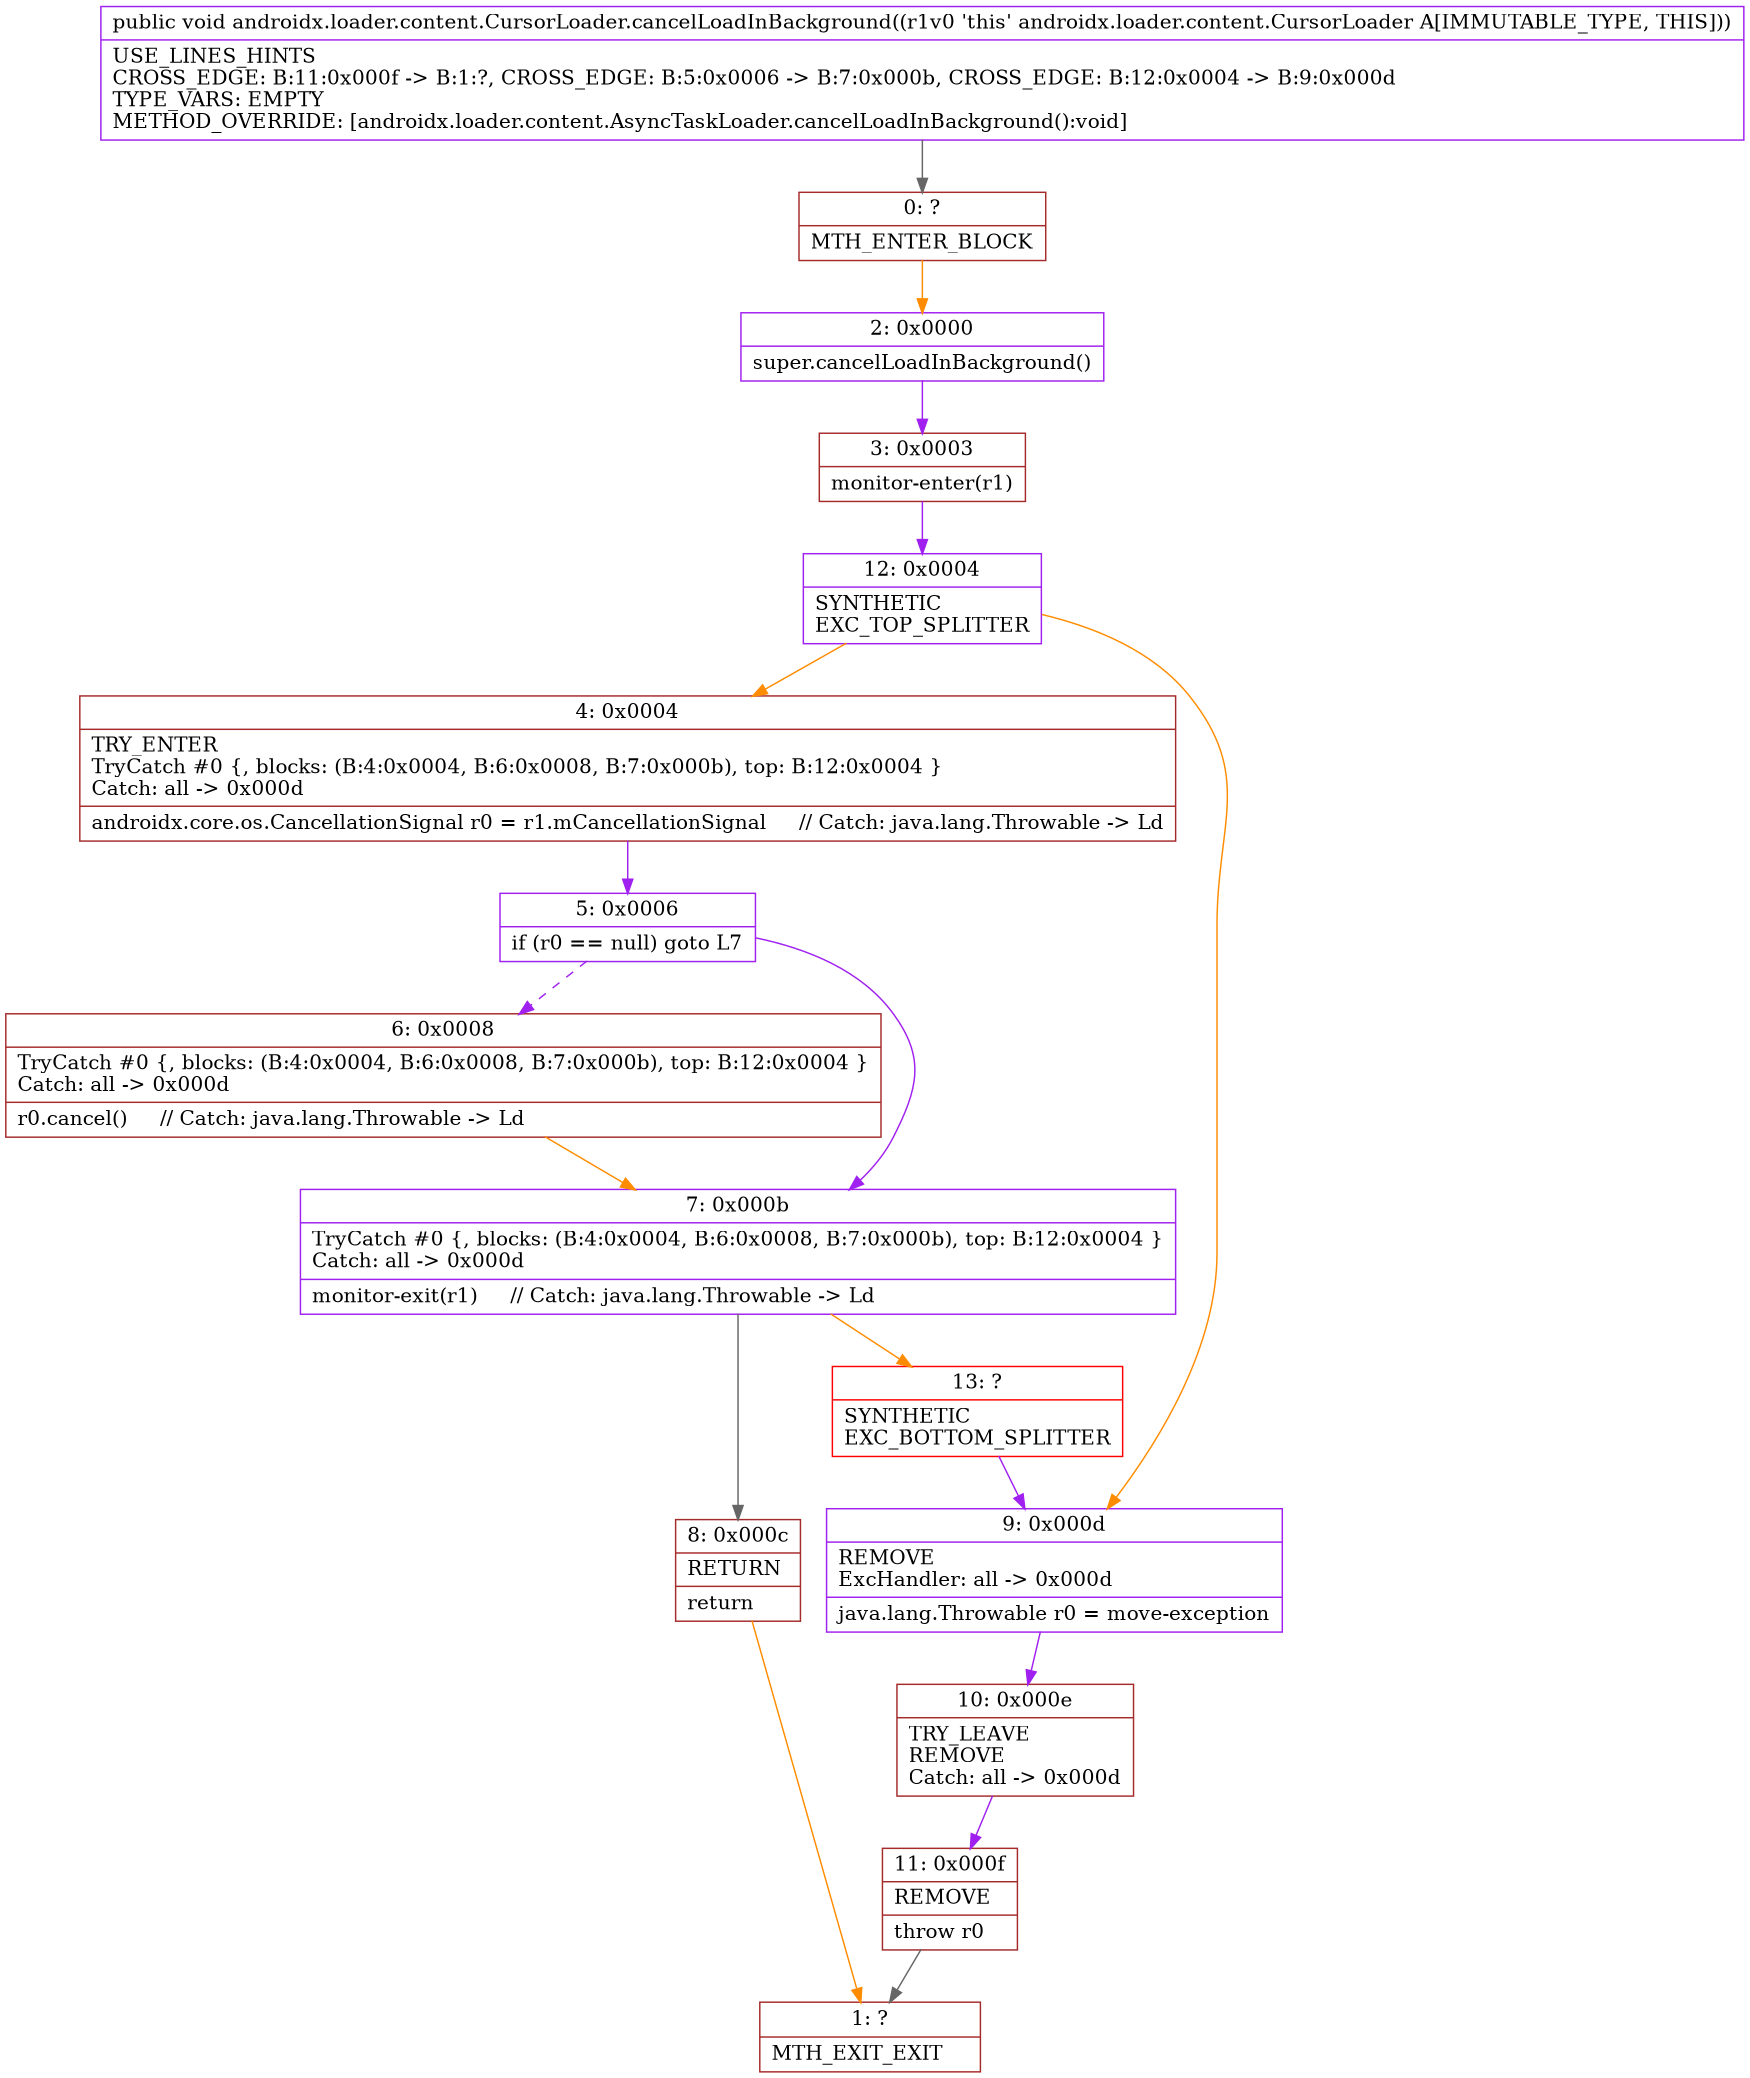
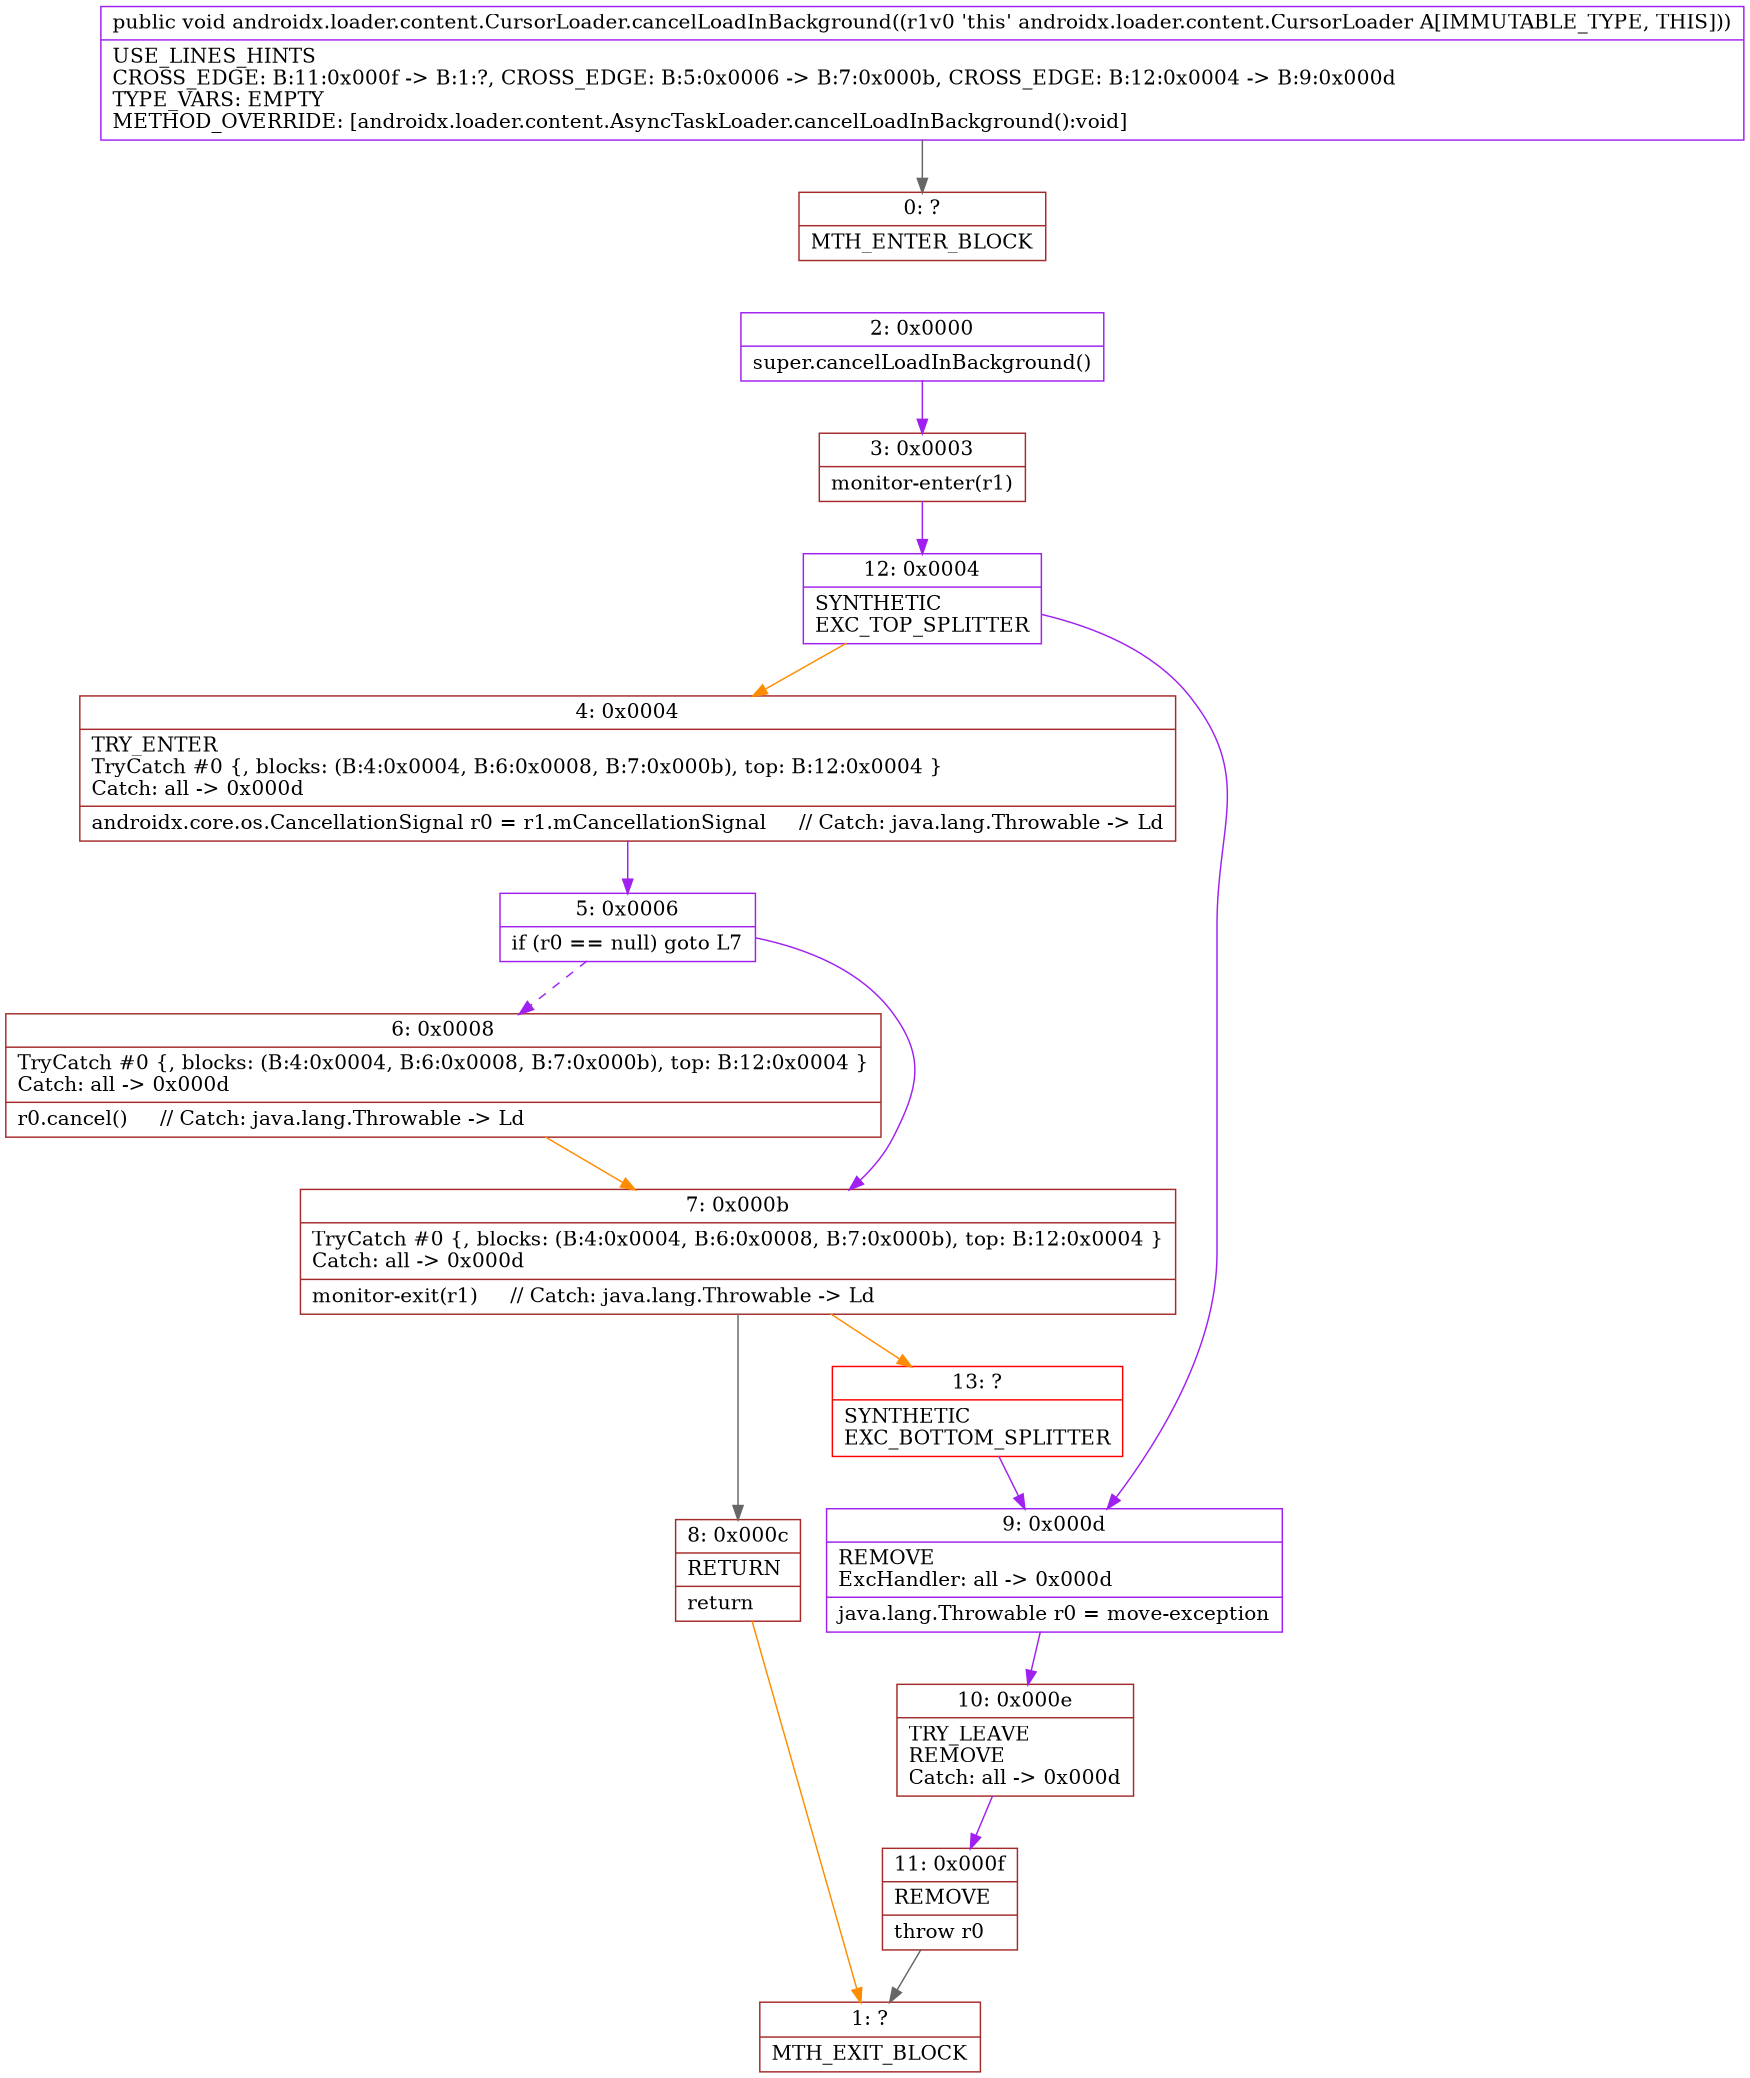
(922, 279) -> none
(1217, 1018) -> (1217, 1018)
(738, 1252) -> (738, 1252)
(857, 2054) -> (870, 2054)
